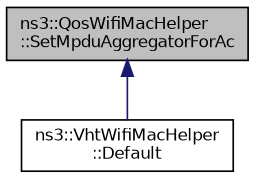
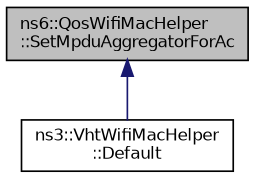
(127, 34) -> (127, 34)
